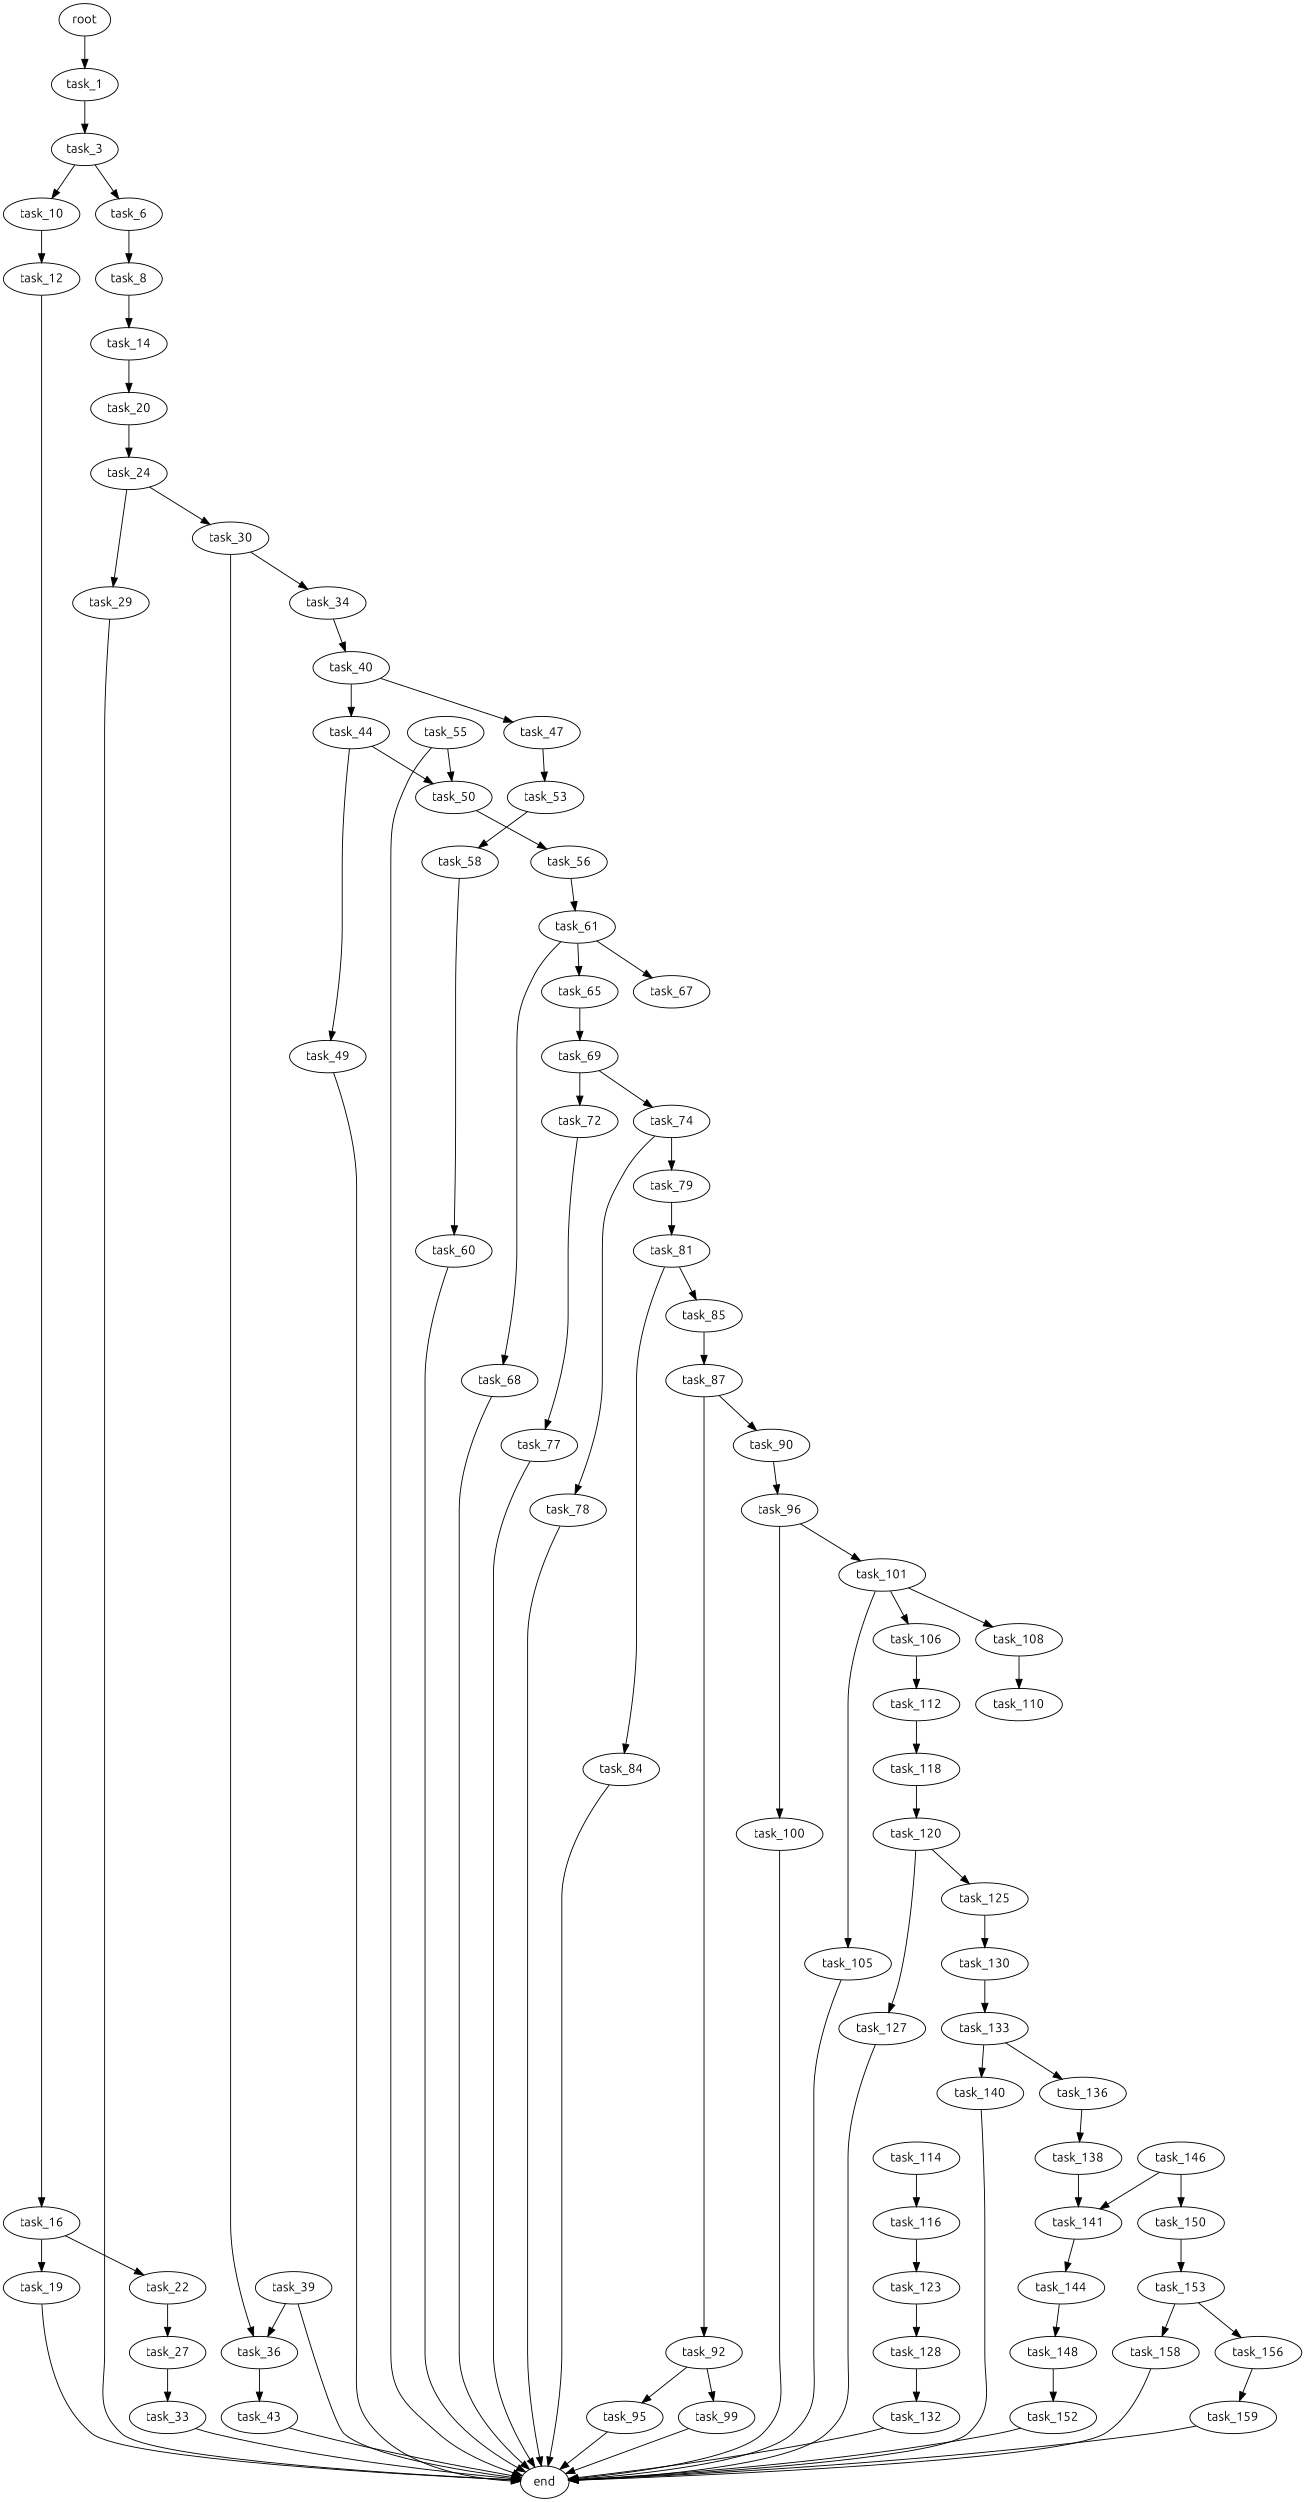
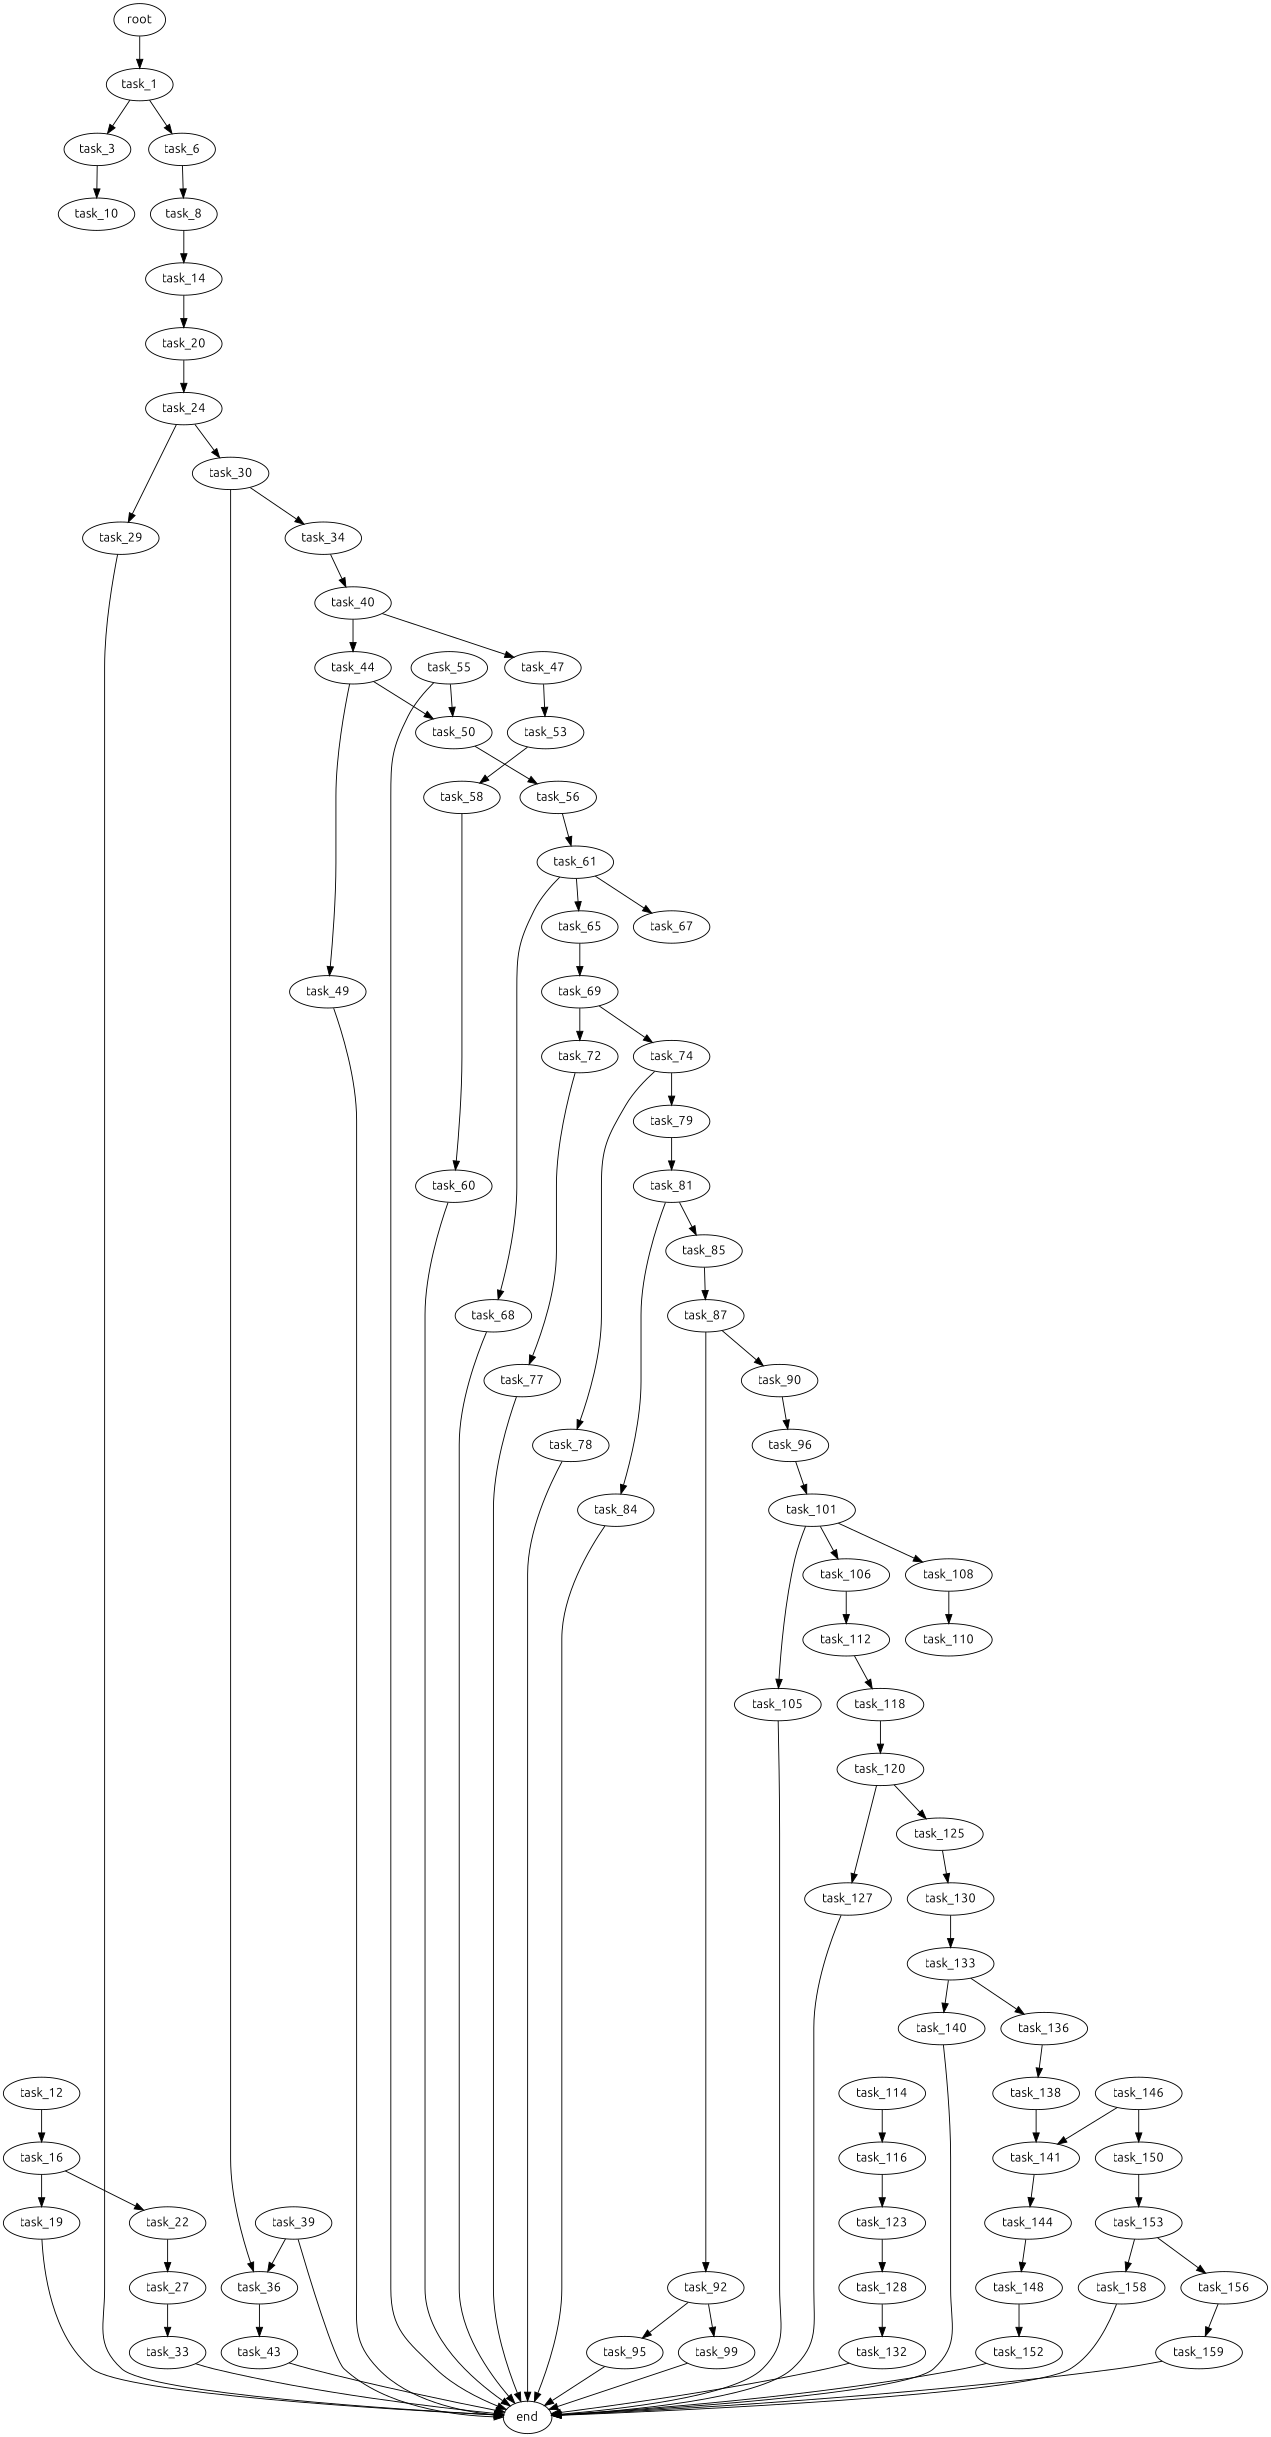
(104, 178) -> (158, 113)
(42, 242) -> none
(780, 1834) -> none
